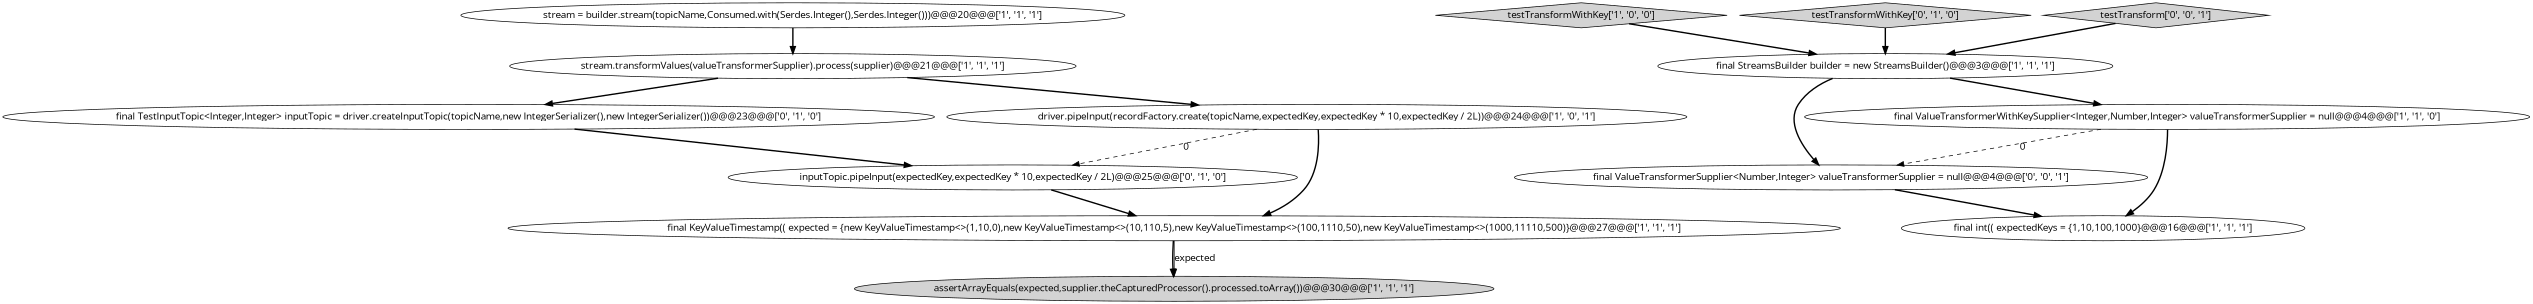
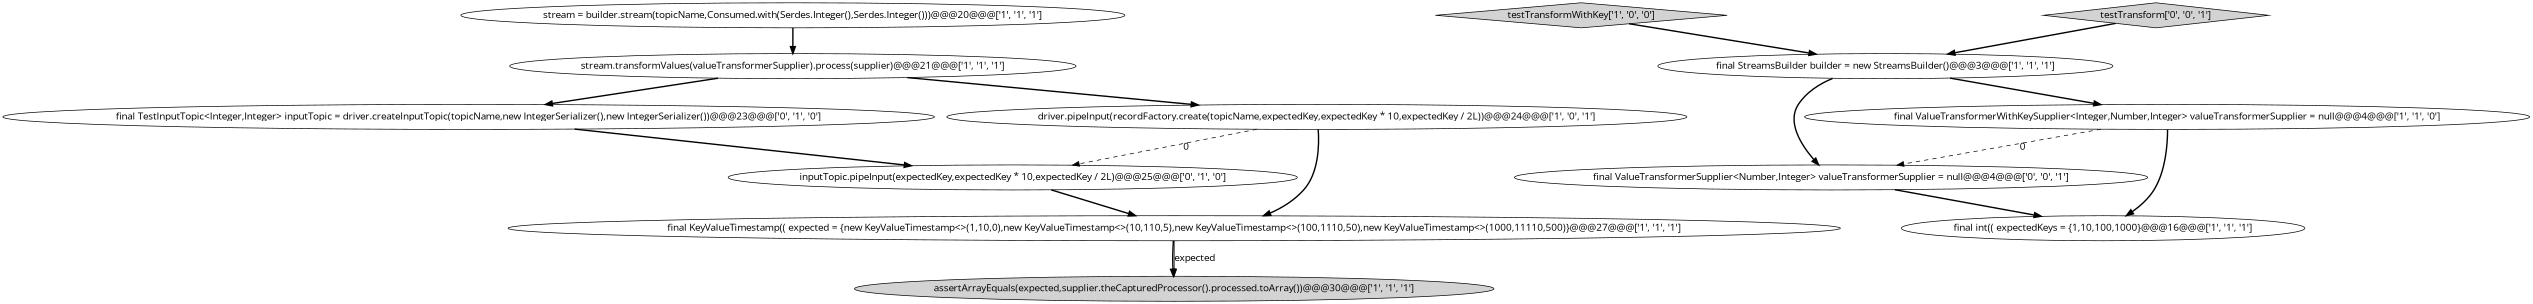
(1885, 15) -> none
